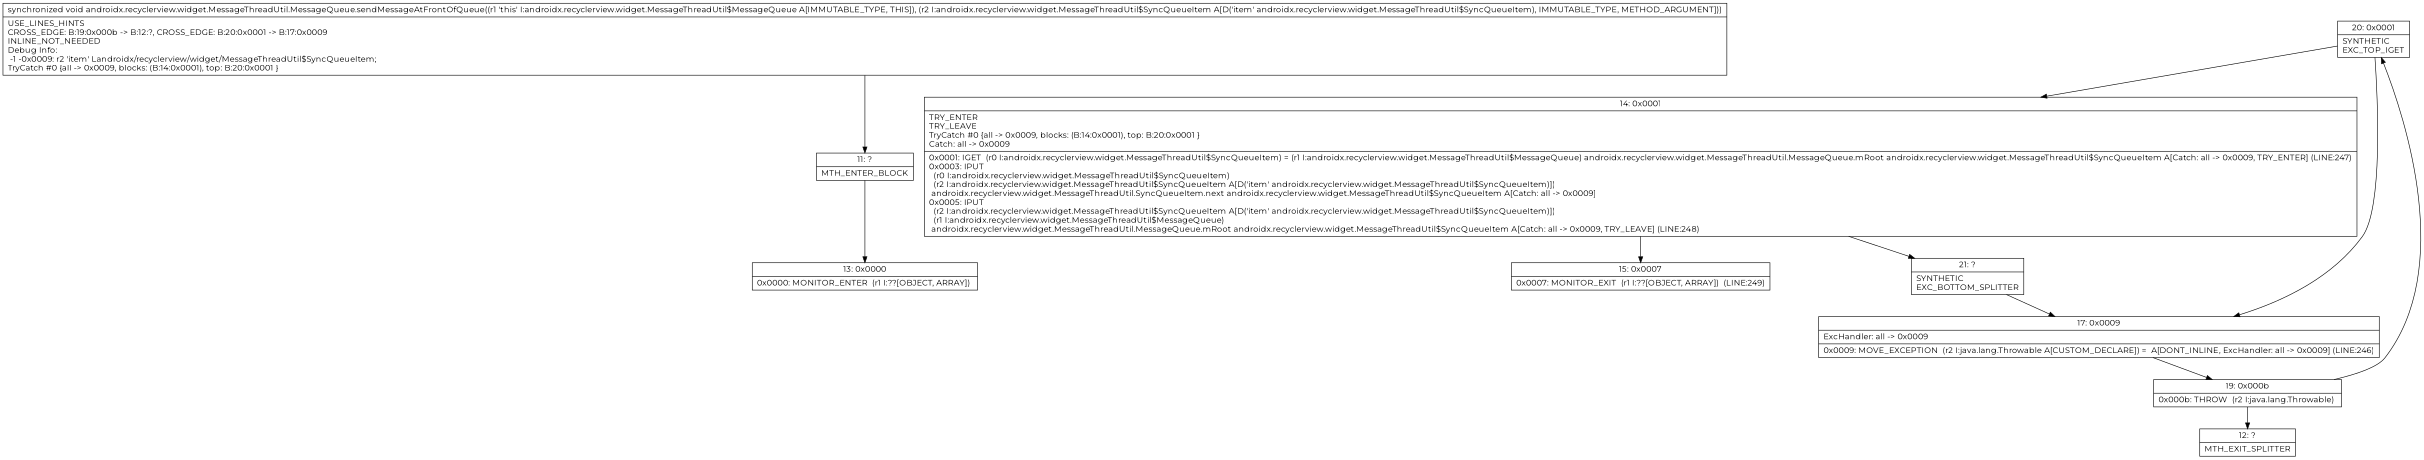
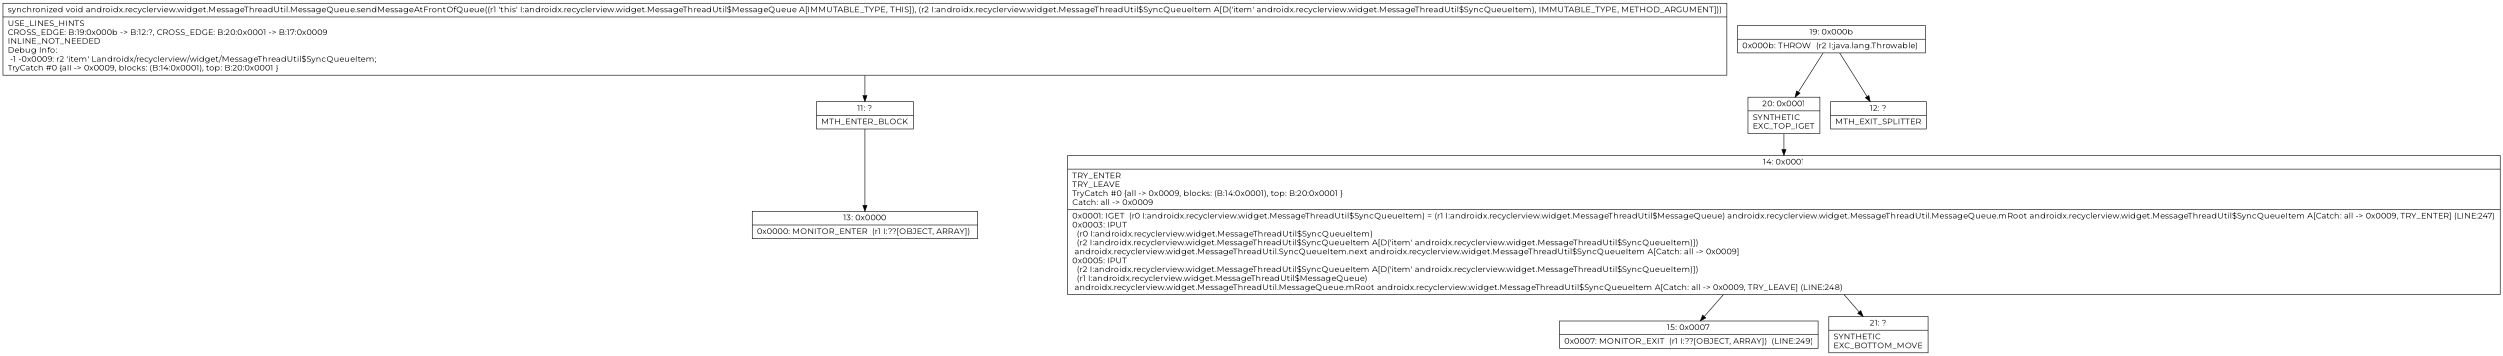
(1968, 287) -> (1878, 346)
(2099, 337) -> none
